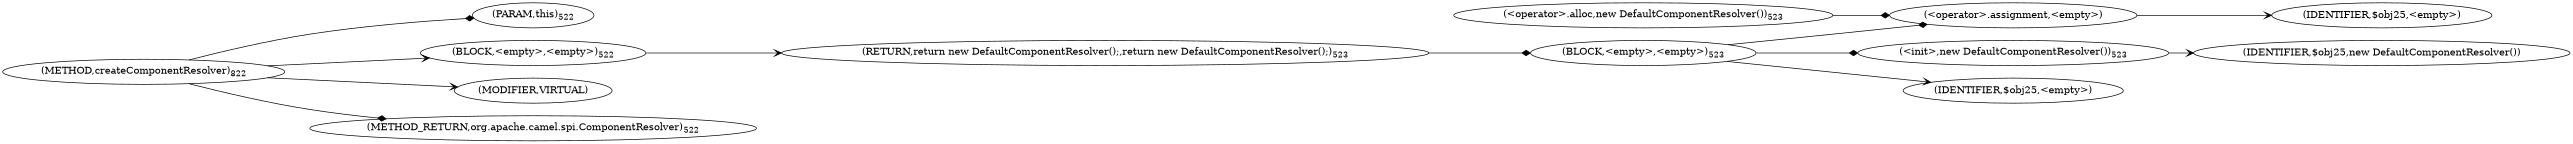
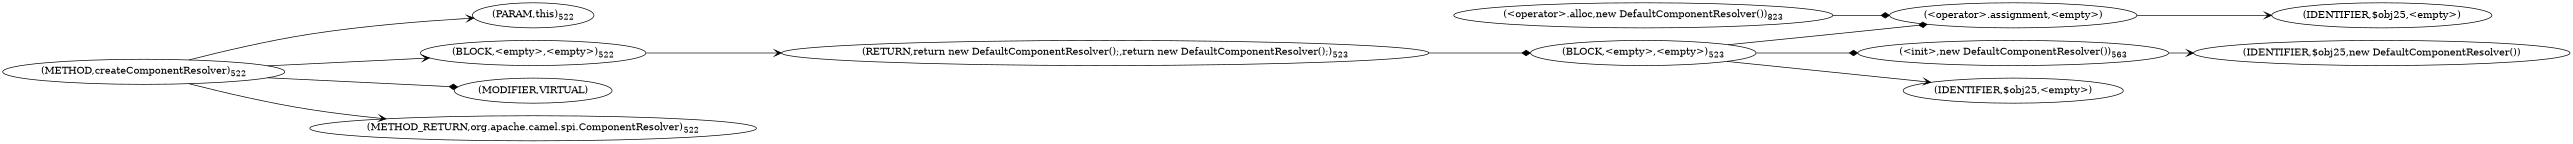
(1775, 14) -> (1775, 14)
(326, 32) -> (327, 32)
(2119, 52) -> (2119, 52)
(239, 71) -> (239, 71)
(359, 82) -> (358, 82)
(283, 105) -> (283, 105)
